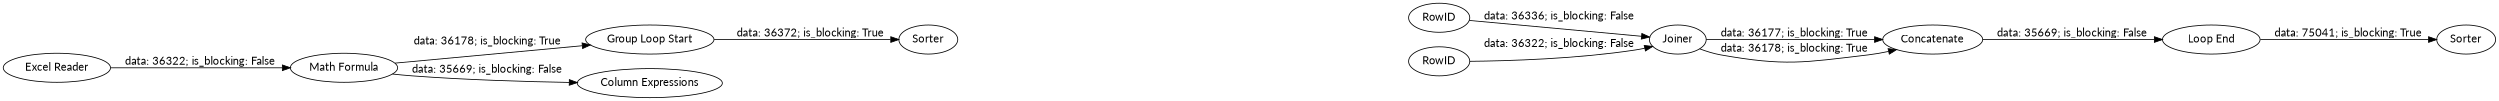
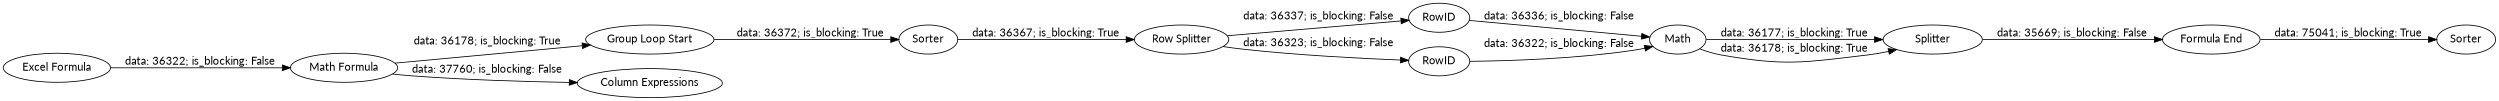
none -> (1182, 40)
(1678, 40) -> (1678, 40)
(1933, 40) -> (1933, 40)
(2211, 40) -> (2211, 40)
(57, 68) -> (57, 68)
(487, 70) -> (487, 70)
